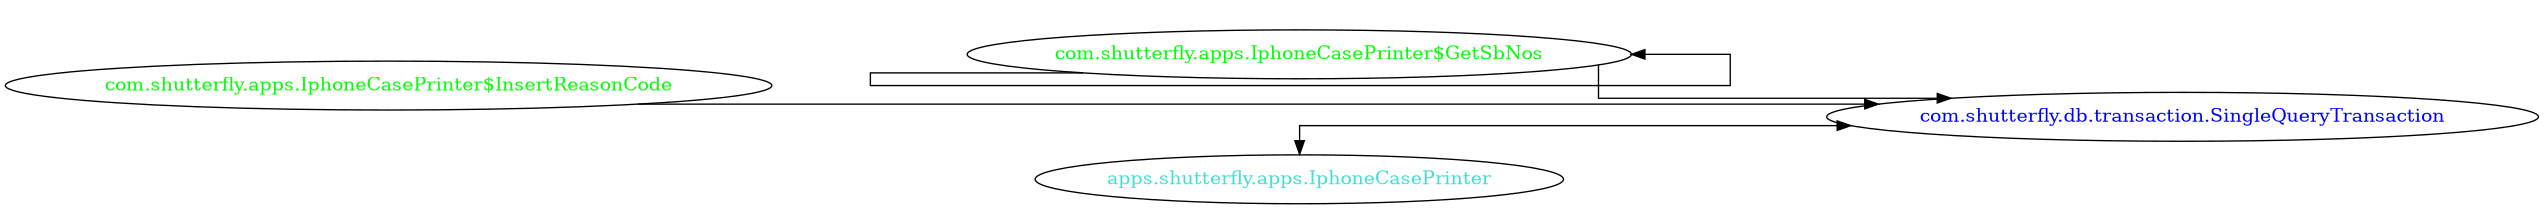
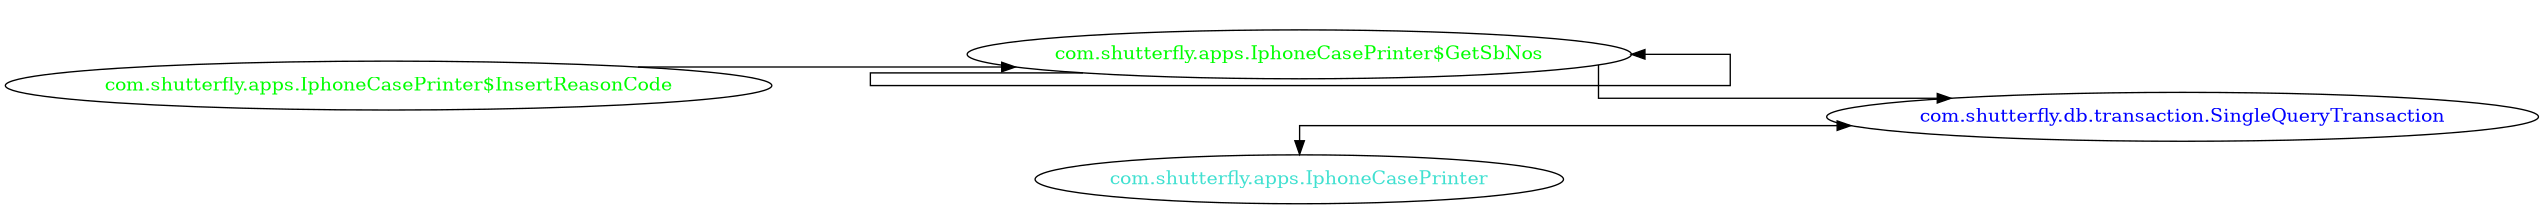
(1251, 104) -> (820, 67)
(1299, 179) -> (1299, 179)
